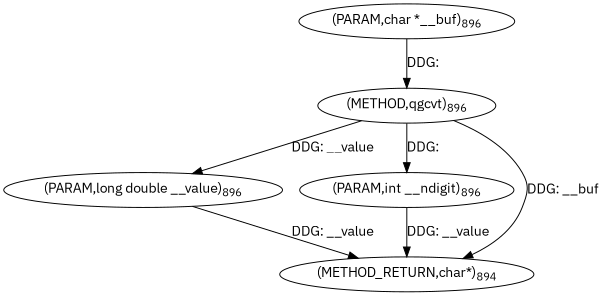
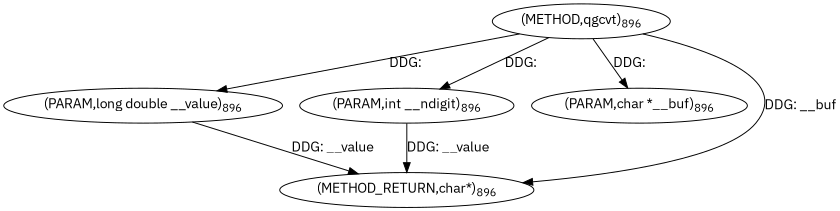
(407, 59) -> (607, 59)
(333, 148) -> (407, 63)
(487, 273) -> (487, 189)
